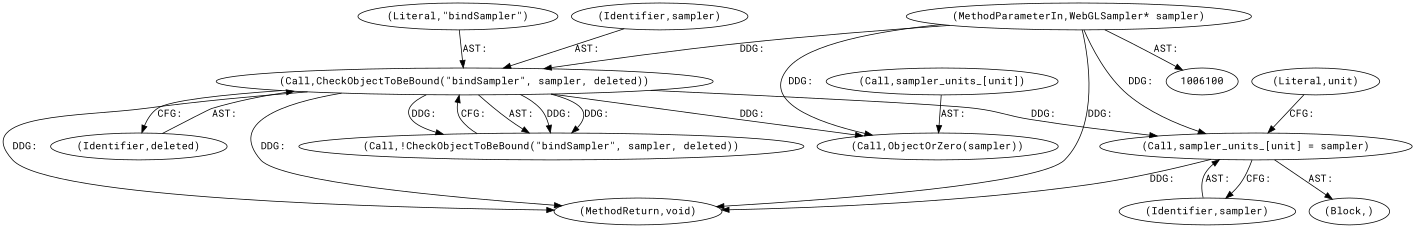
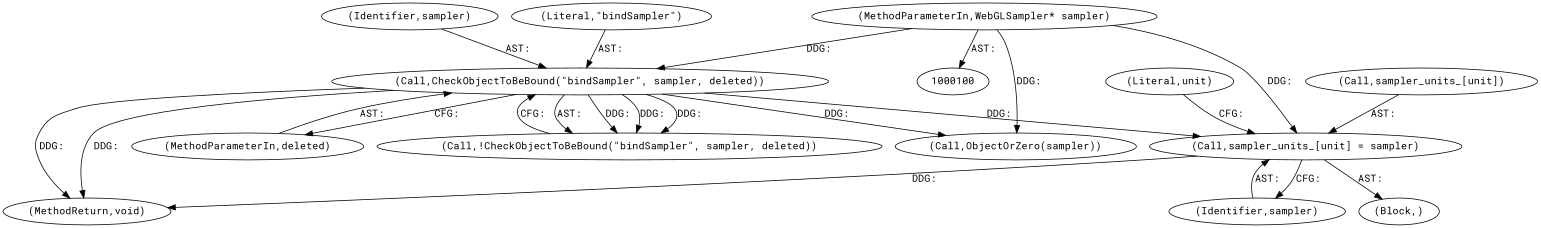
(1202, 81) -> (953, 81)
(940, 110) -> (1367, 112)
(139, 146) -> (248, 146)
(964, 185) -> none
